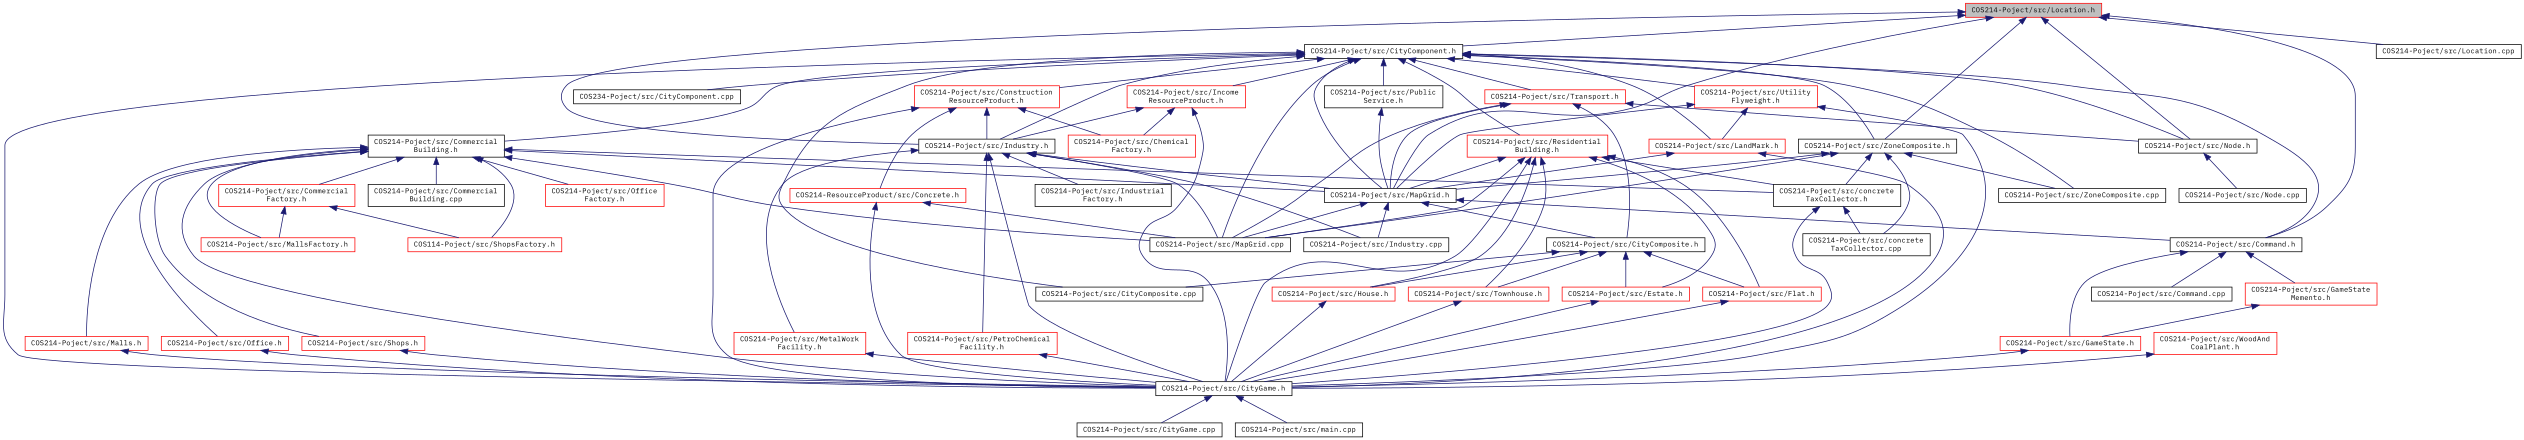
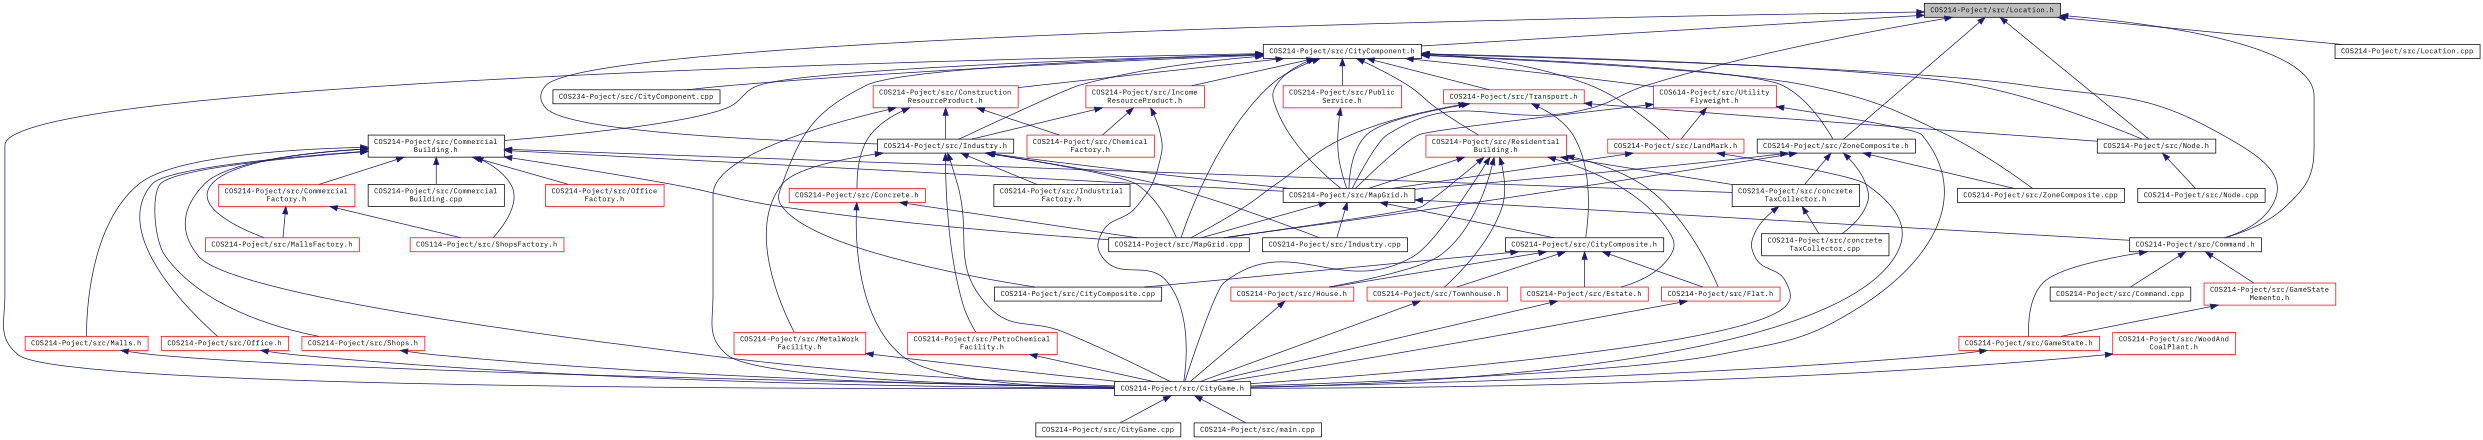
(2034, 10) -> (1992, 10)
(1384, 97) -> (1342, 97)
(1756, 97) -> (1715, 97)
(878, 195) -> (857, 195)
